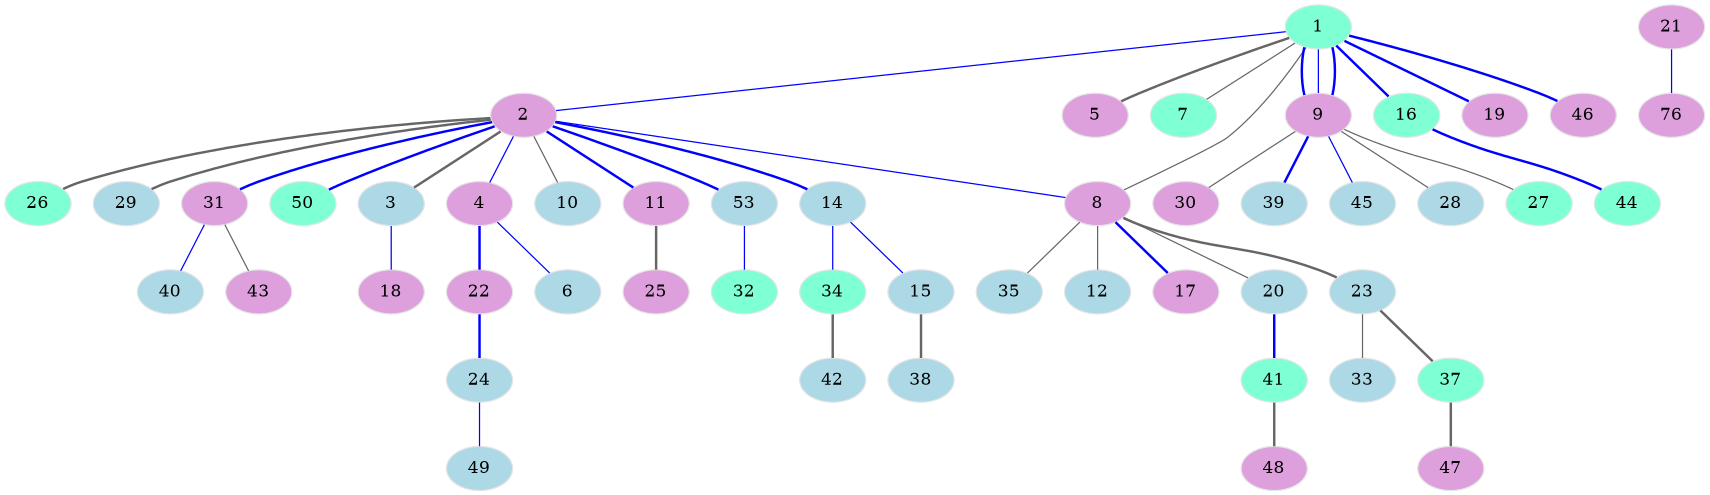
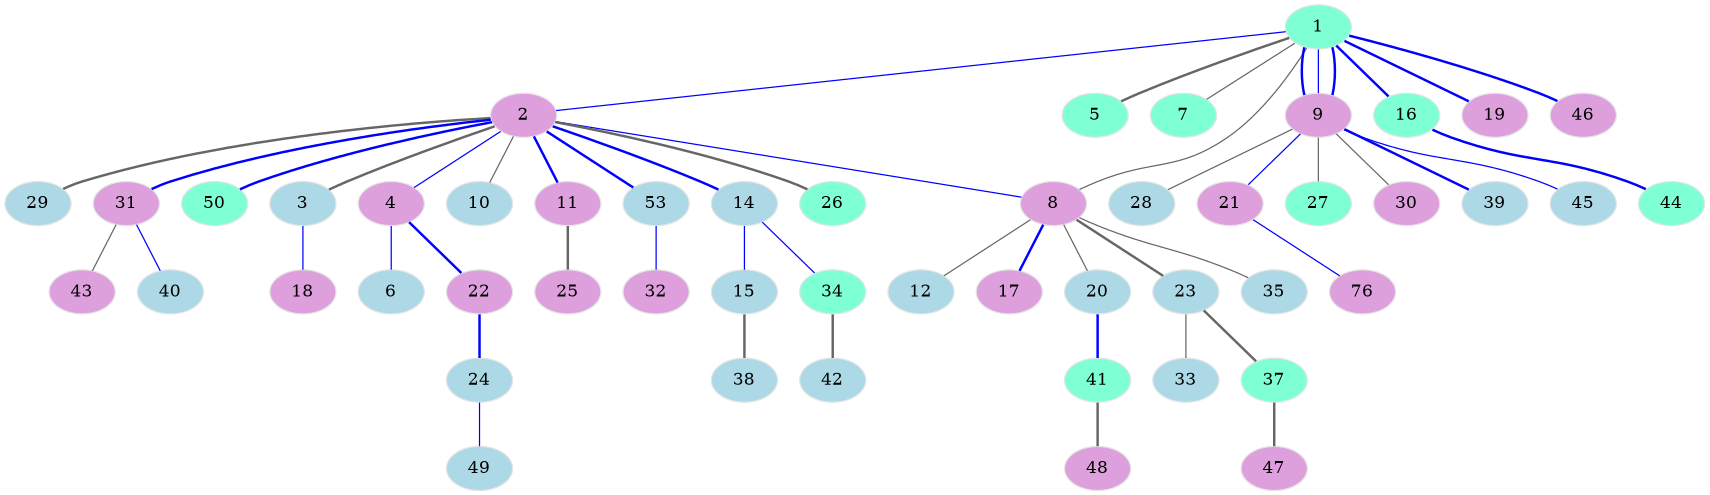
(1095, 115) -> (1095, 115)
none -> (1274, 159)
(744, 292) -> (656, 292)
